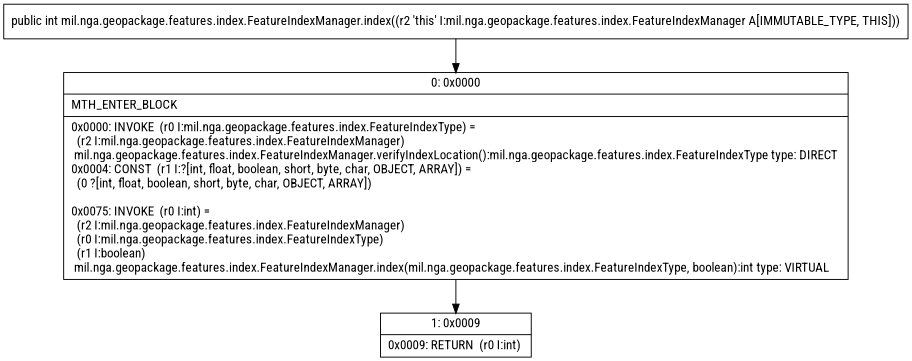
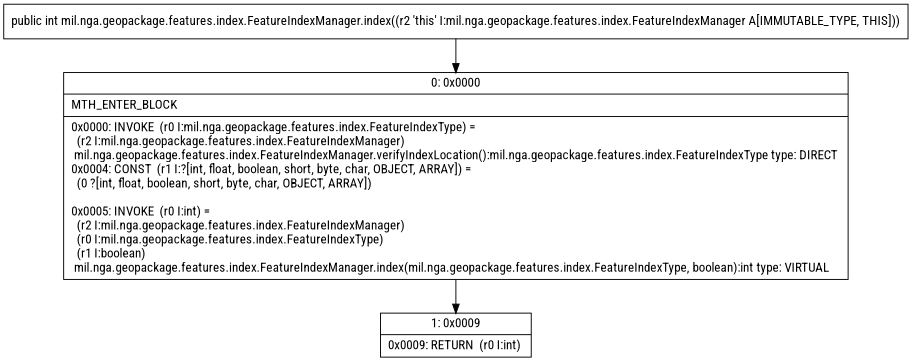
(142, 212) -> (142, 212)
